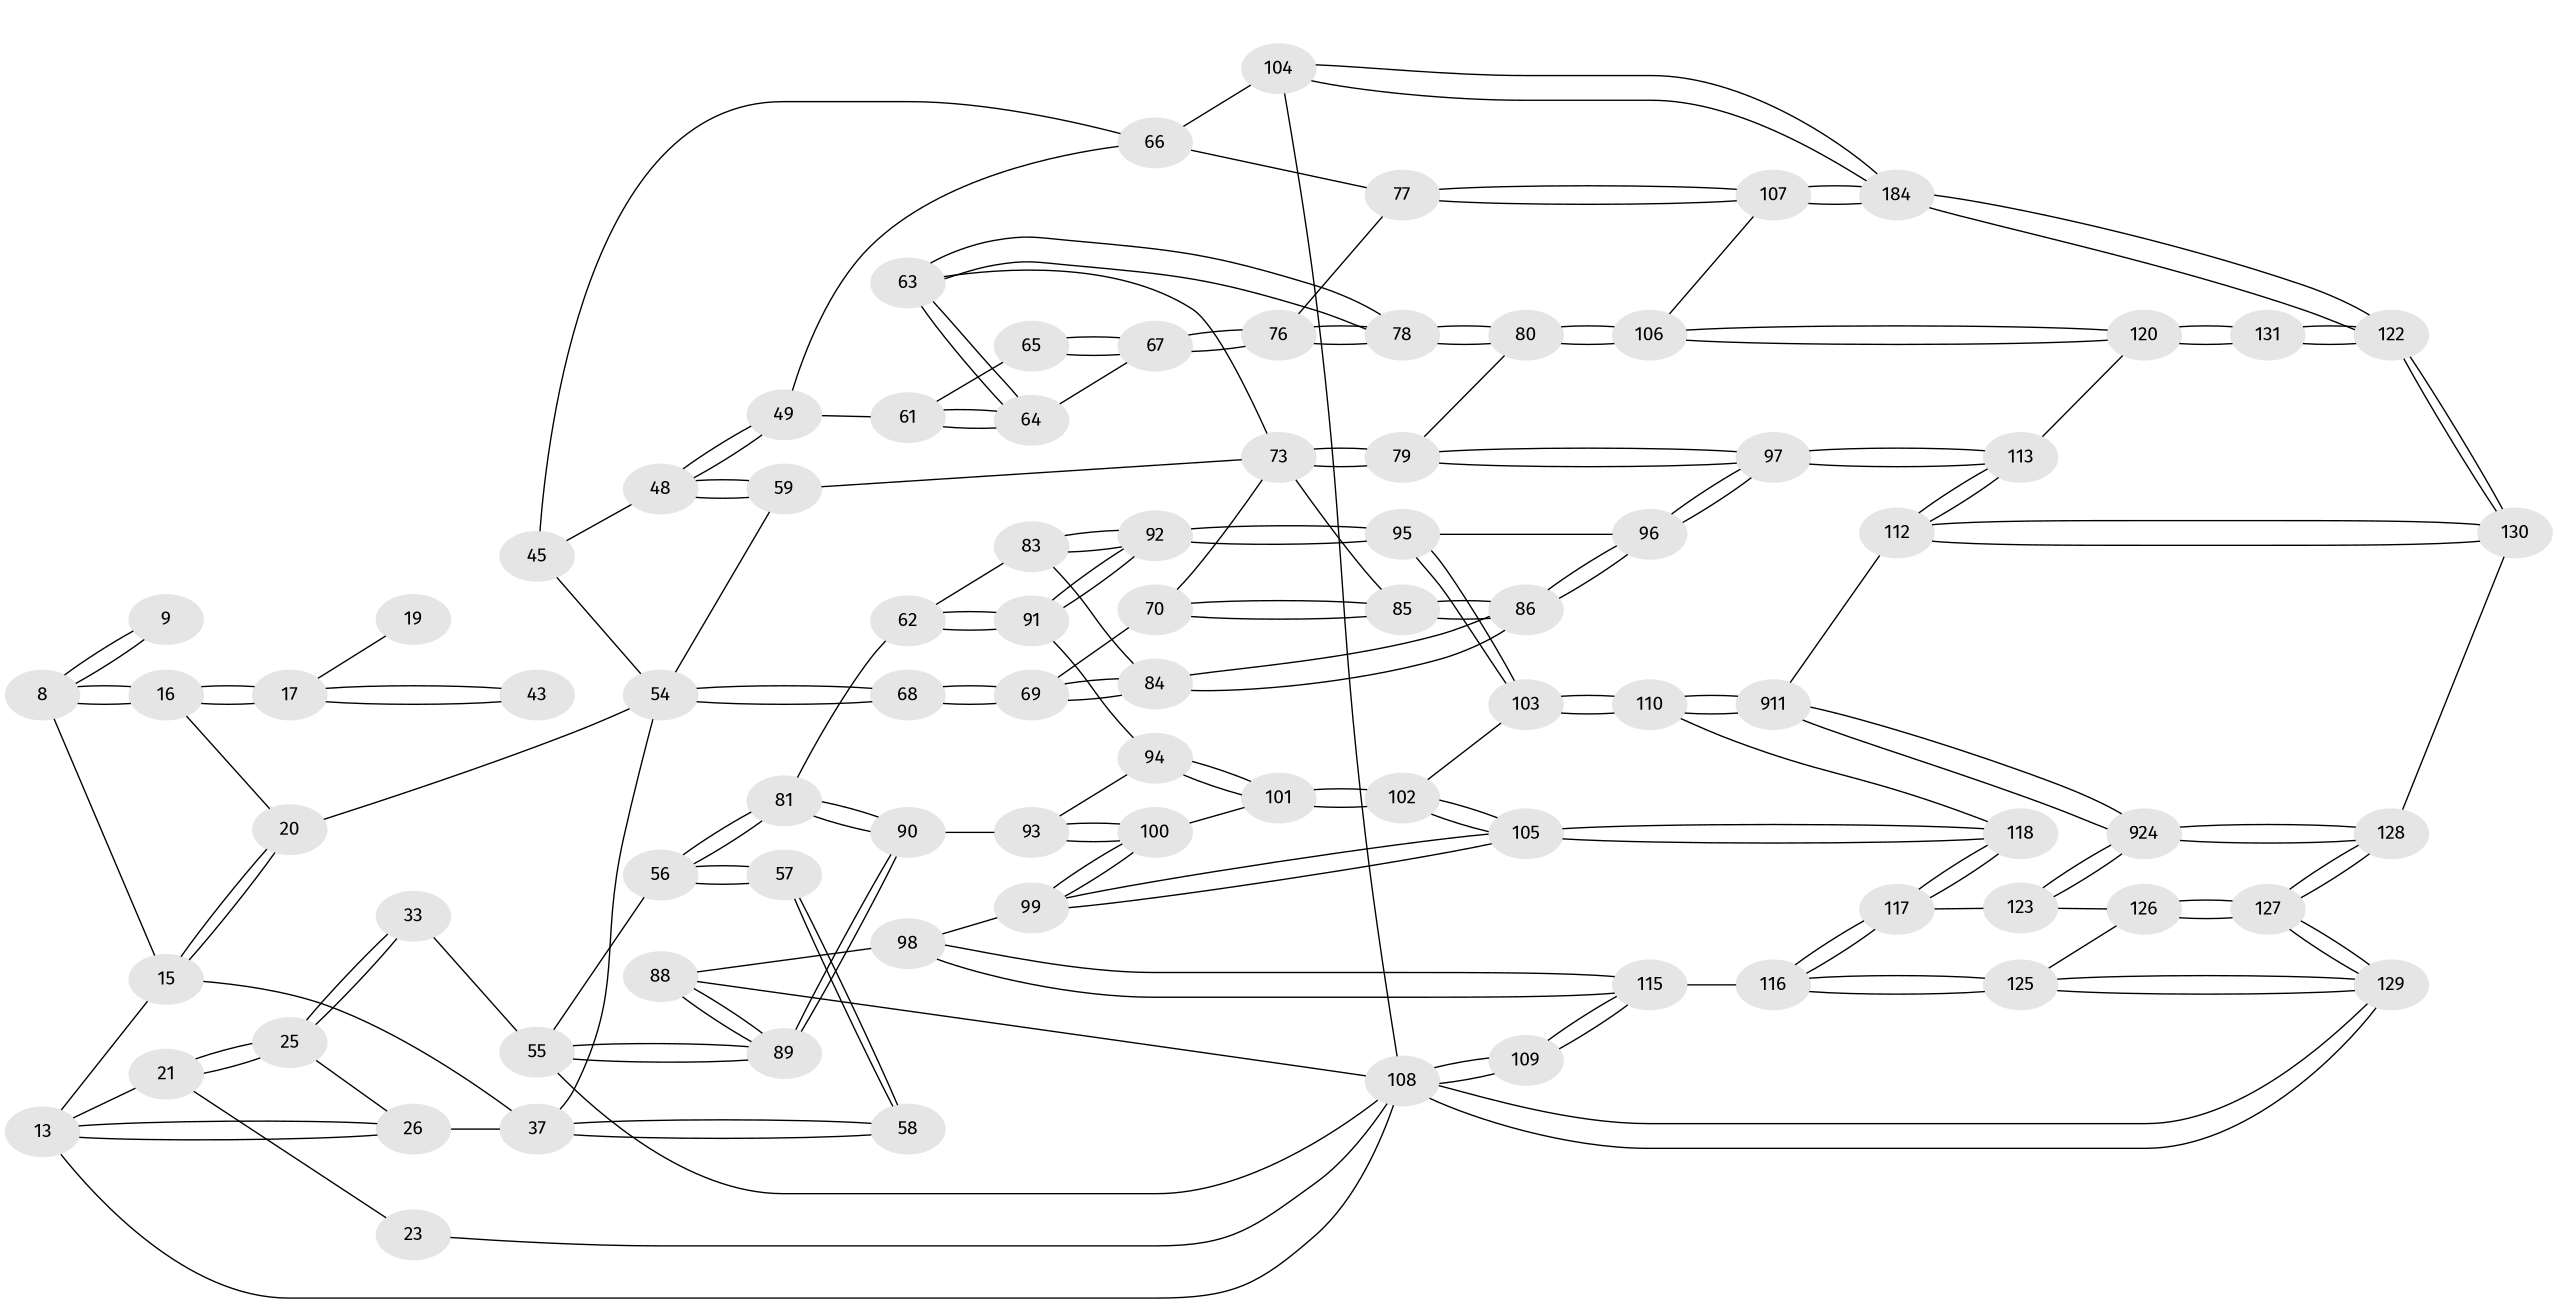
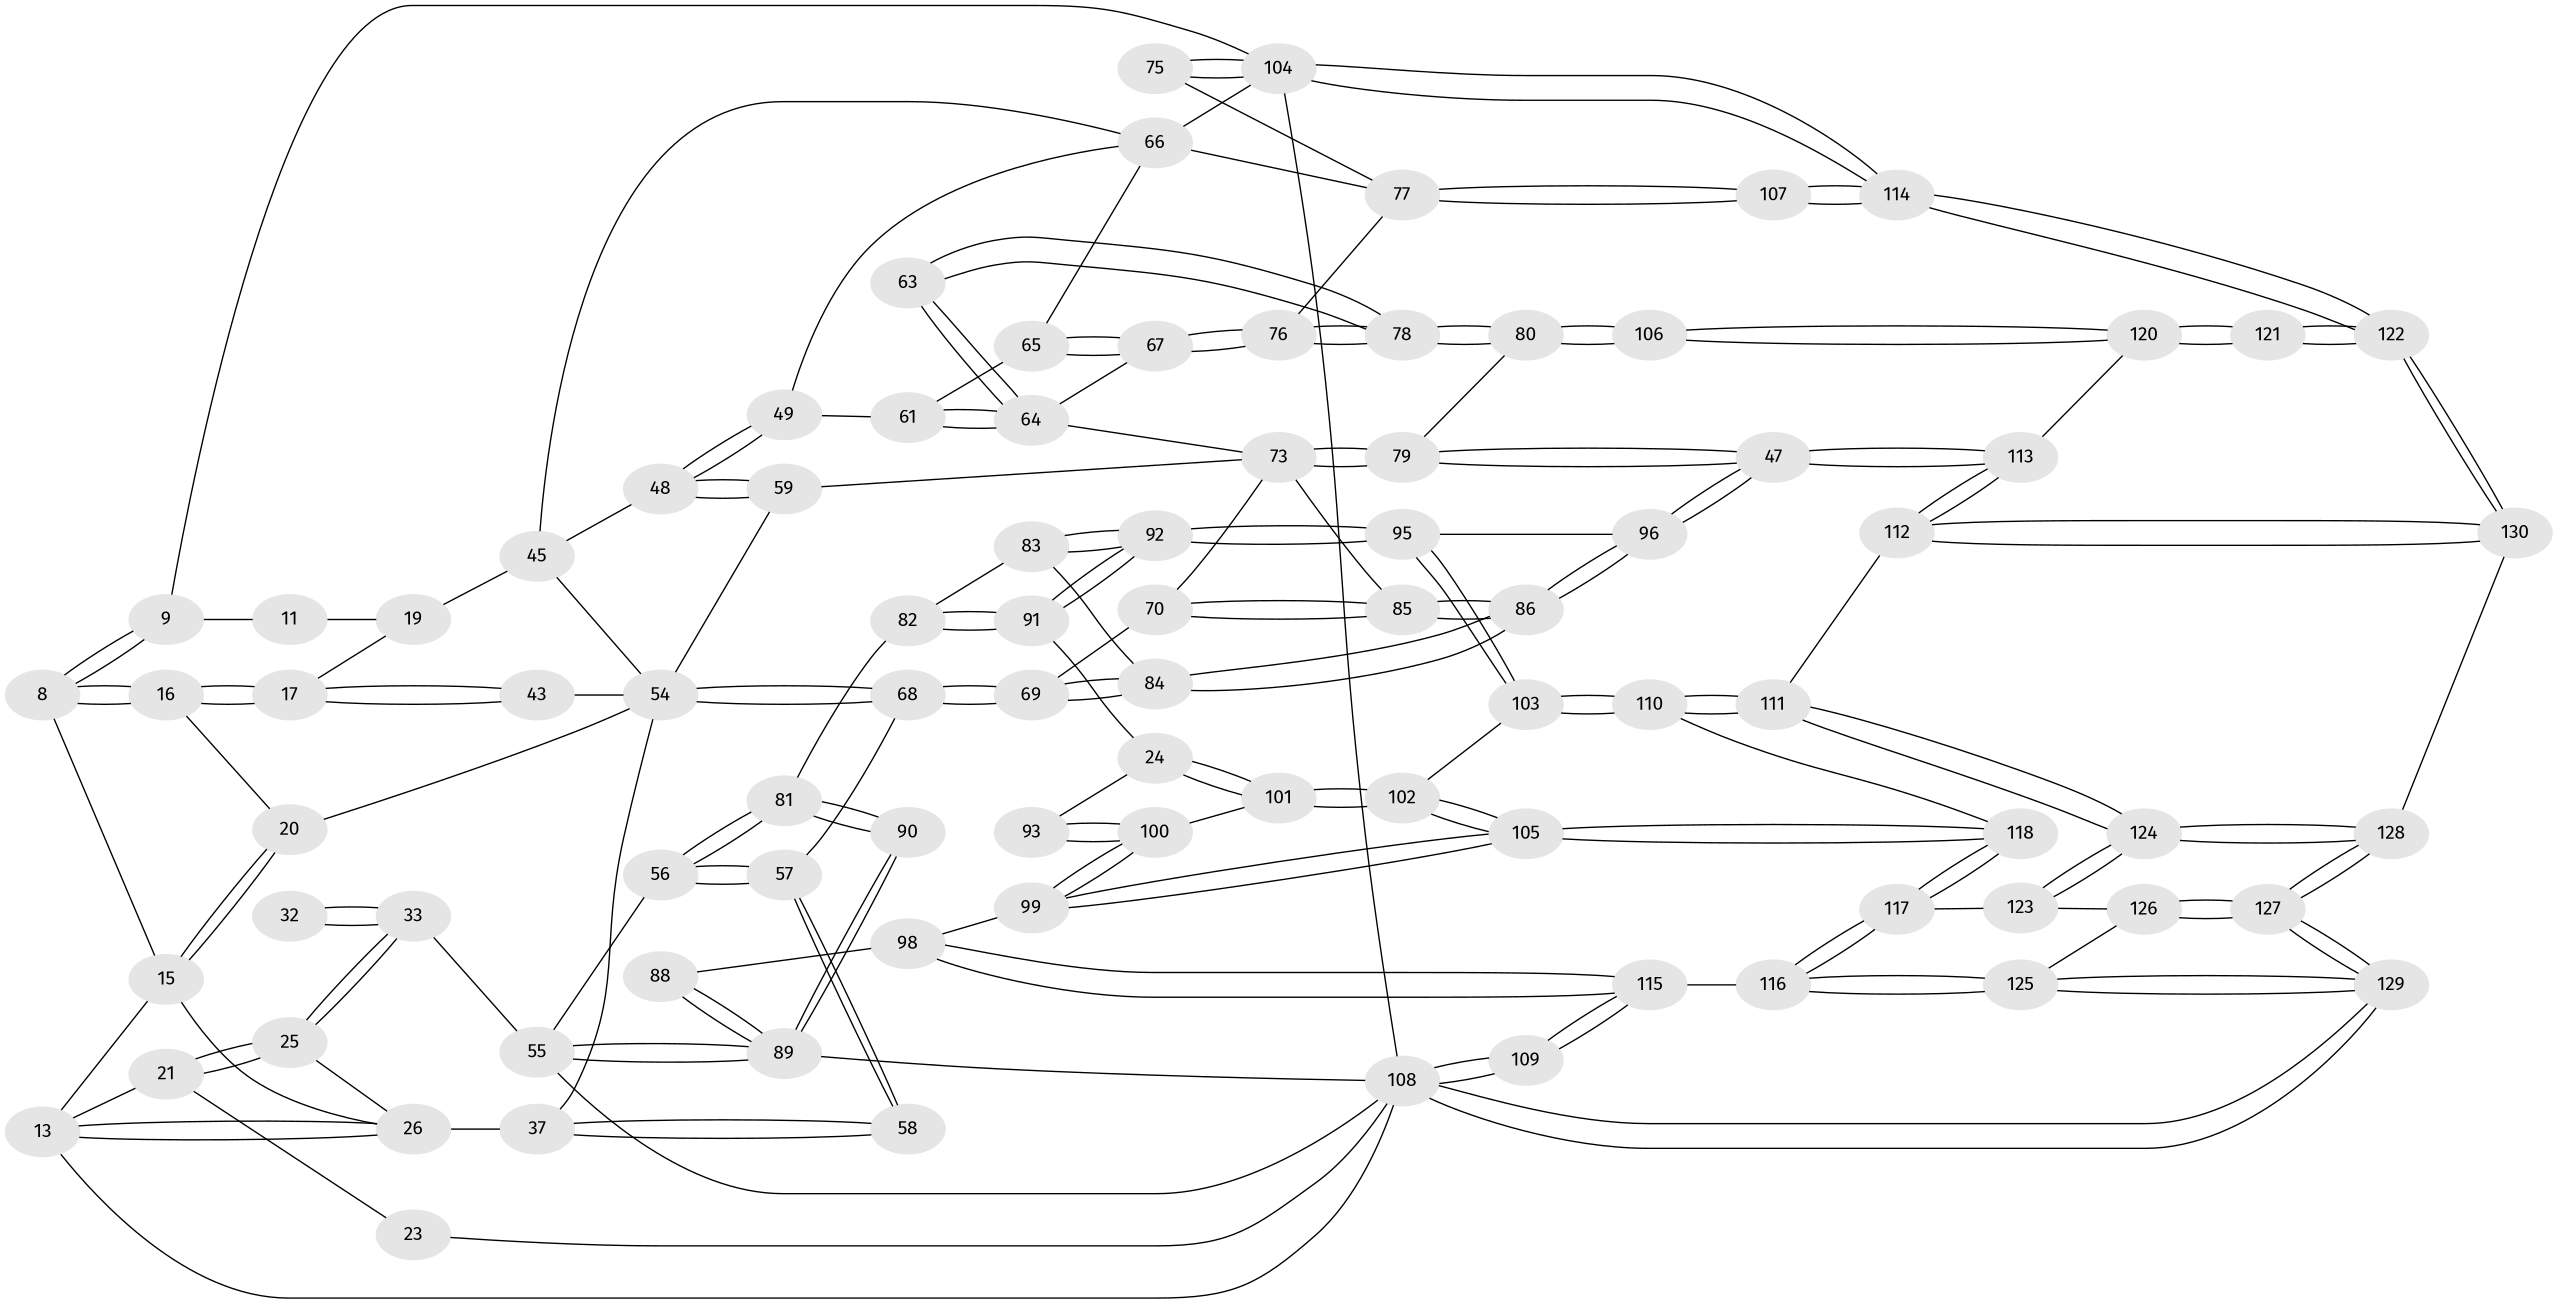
none -> (505, 5)
none -> (1155, 69)
(1897, 195) -> (1897, 195)
none -> (1089, 252)
(1711, 265) -> none
(1143, 287) -> (1155, 439)
(2268, 335) -> (2268, 335)
(1773, 457) -> (1773, 457)
none -> (475, 588)
none -> (290, 619)
(908, 621) -> (908, 621)
none -> (599, 695)
(1773, 705) -> (1773, 705)
(1155, 758) -> (1155, 758)
none -> (855, 789)
(970, 832) -> none
(2144, 834) -> (2144, 834)
none -> (290, 916)
(367, 1022) -> (264, 1086)
(1032, 1028) -> (1093, 1073)
